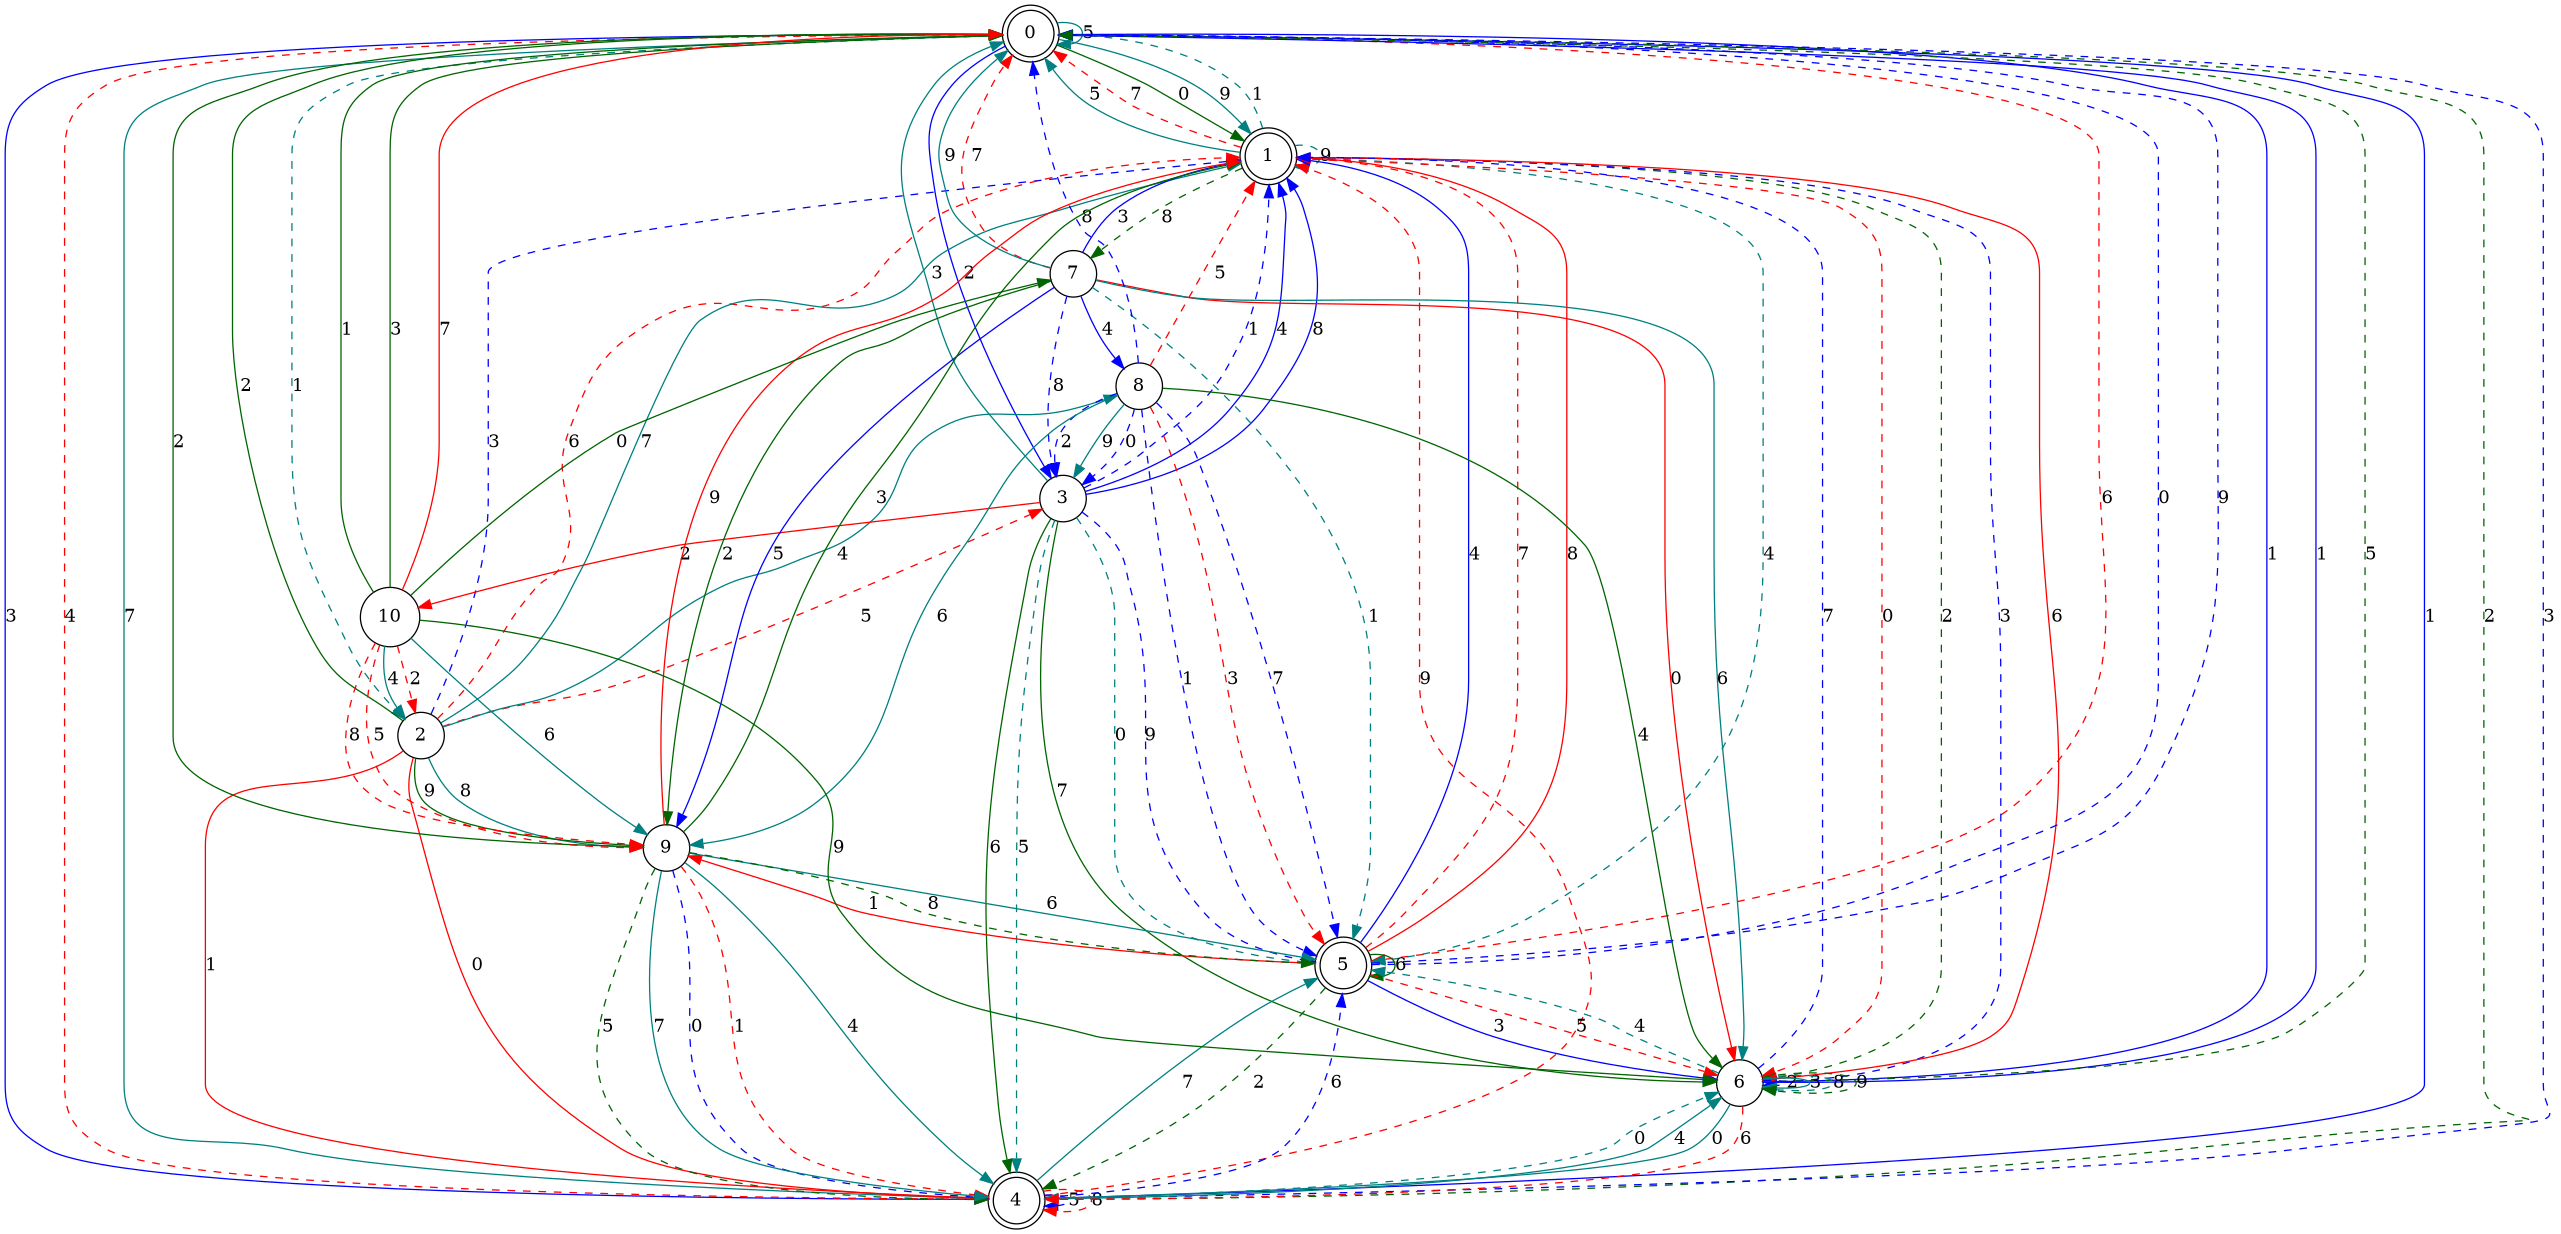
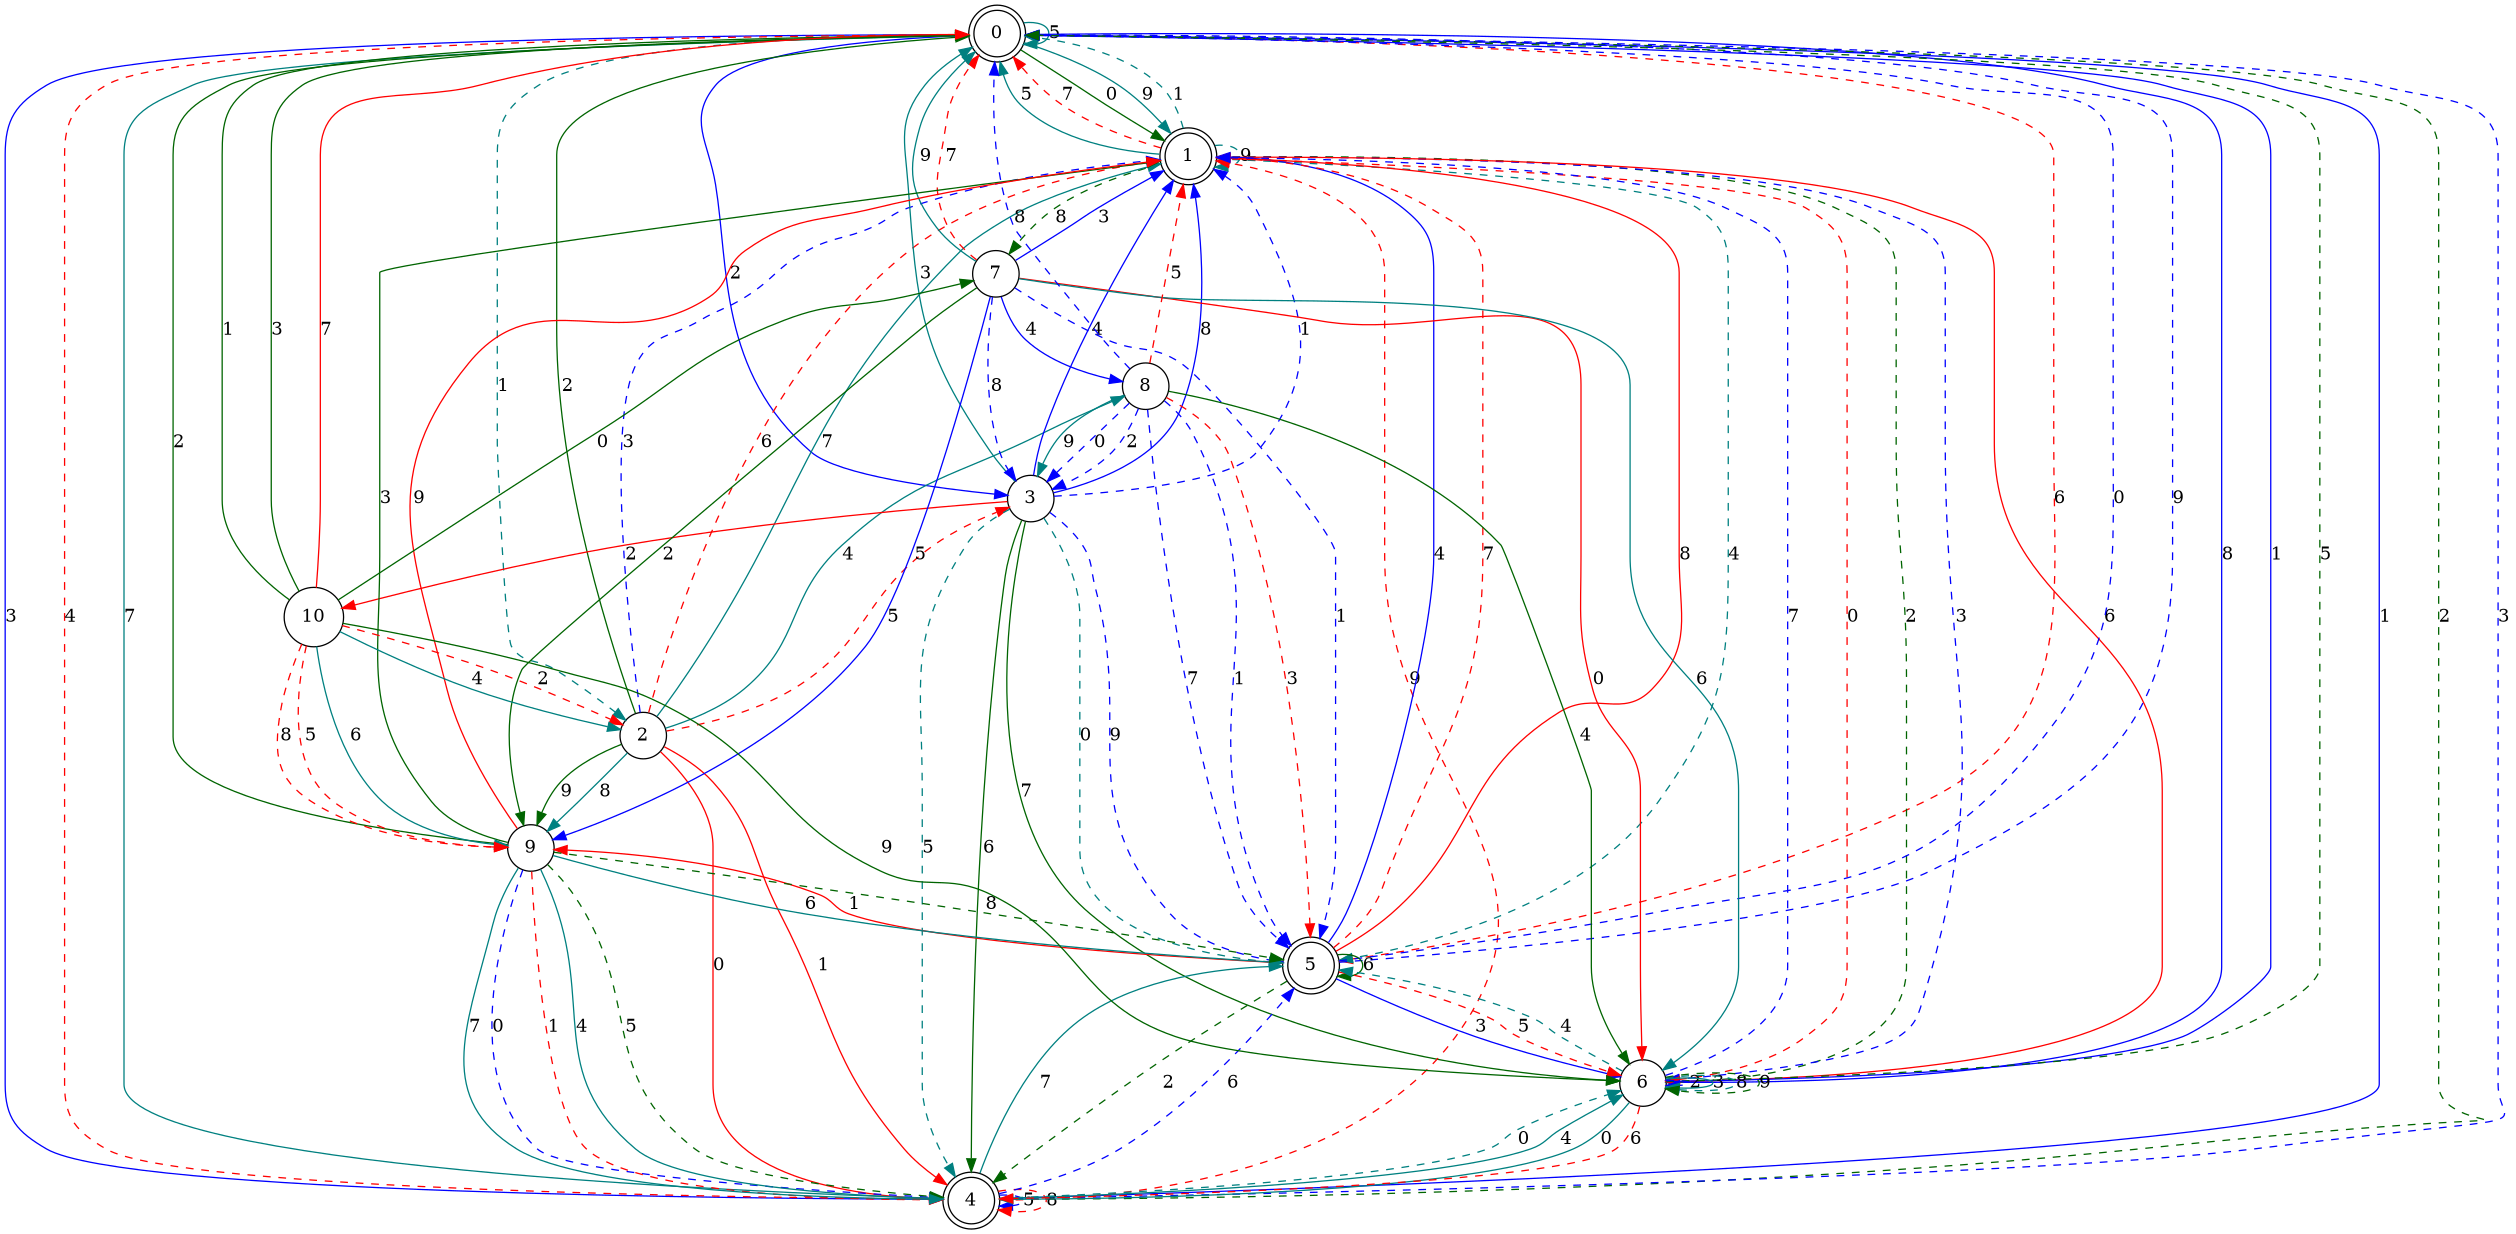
(2273, 555) -> (2228, 555)
(1342, 559) -> (1322, 528)
(914, 633) -> none
